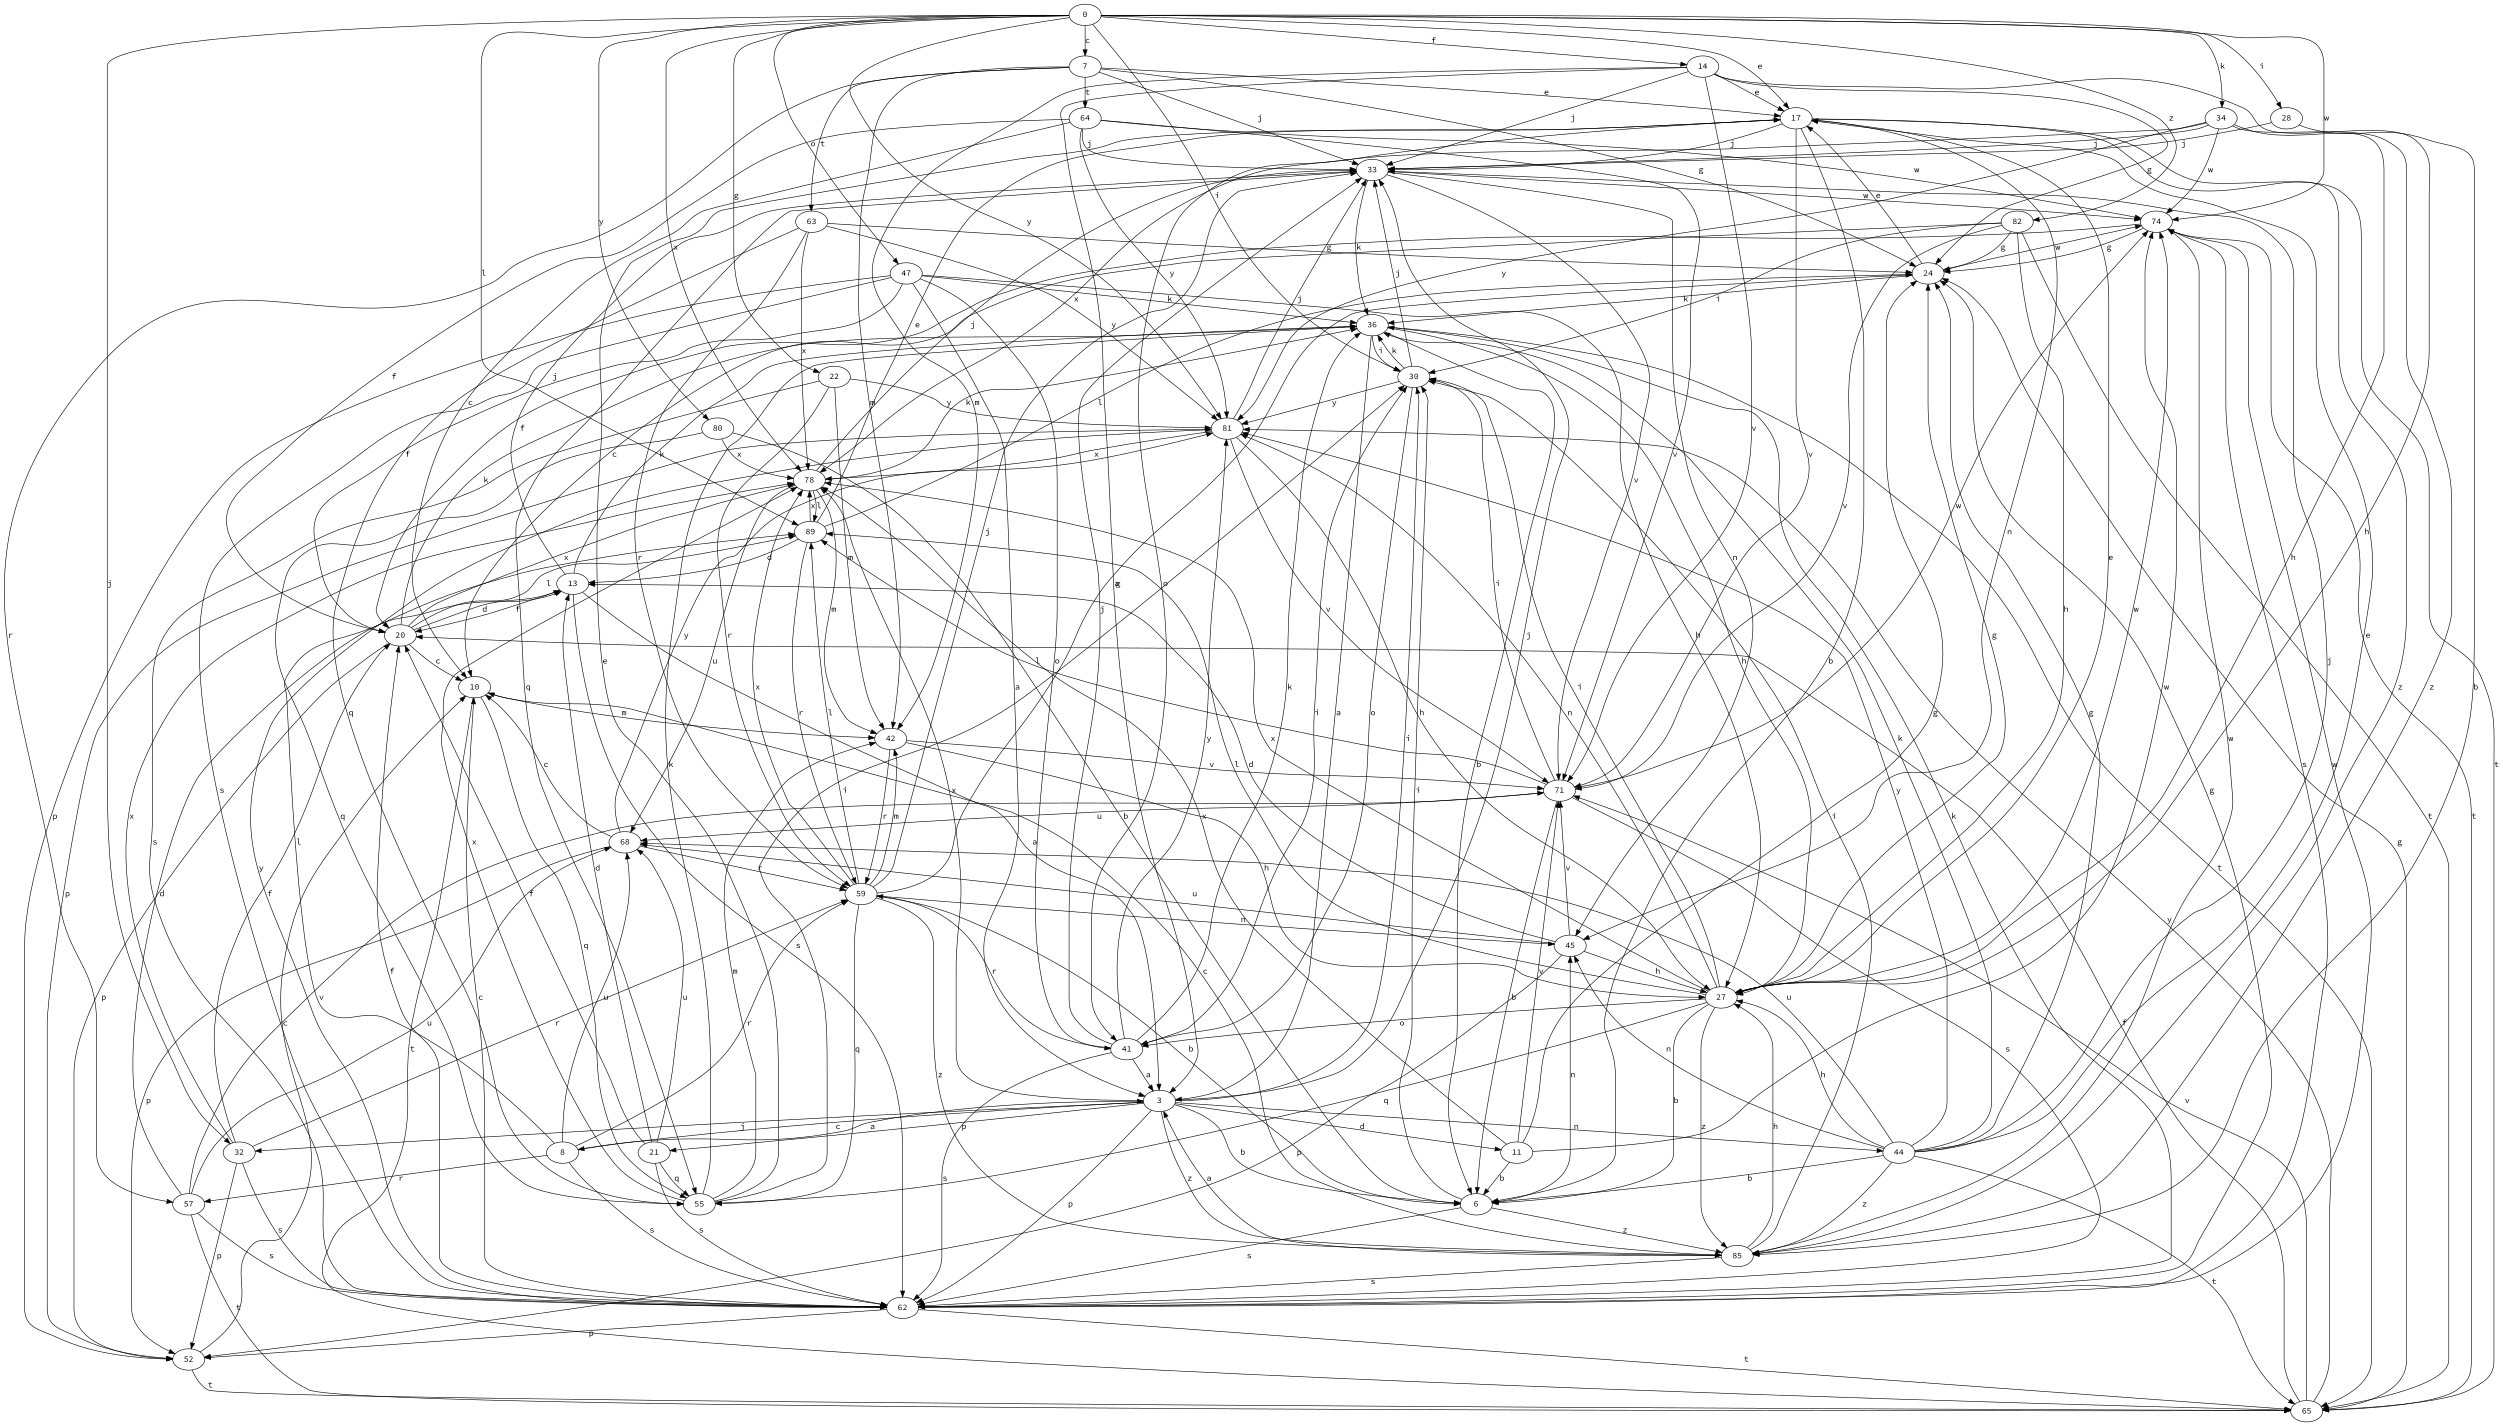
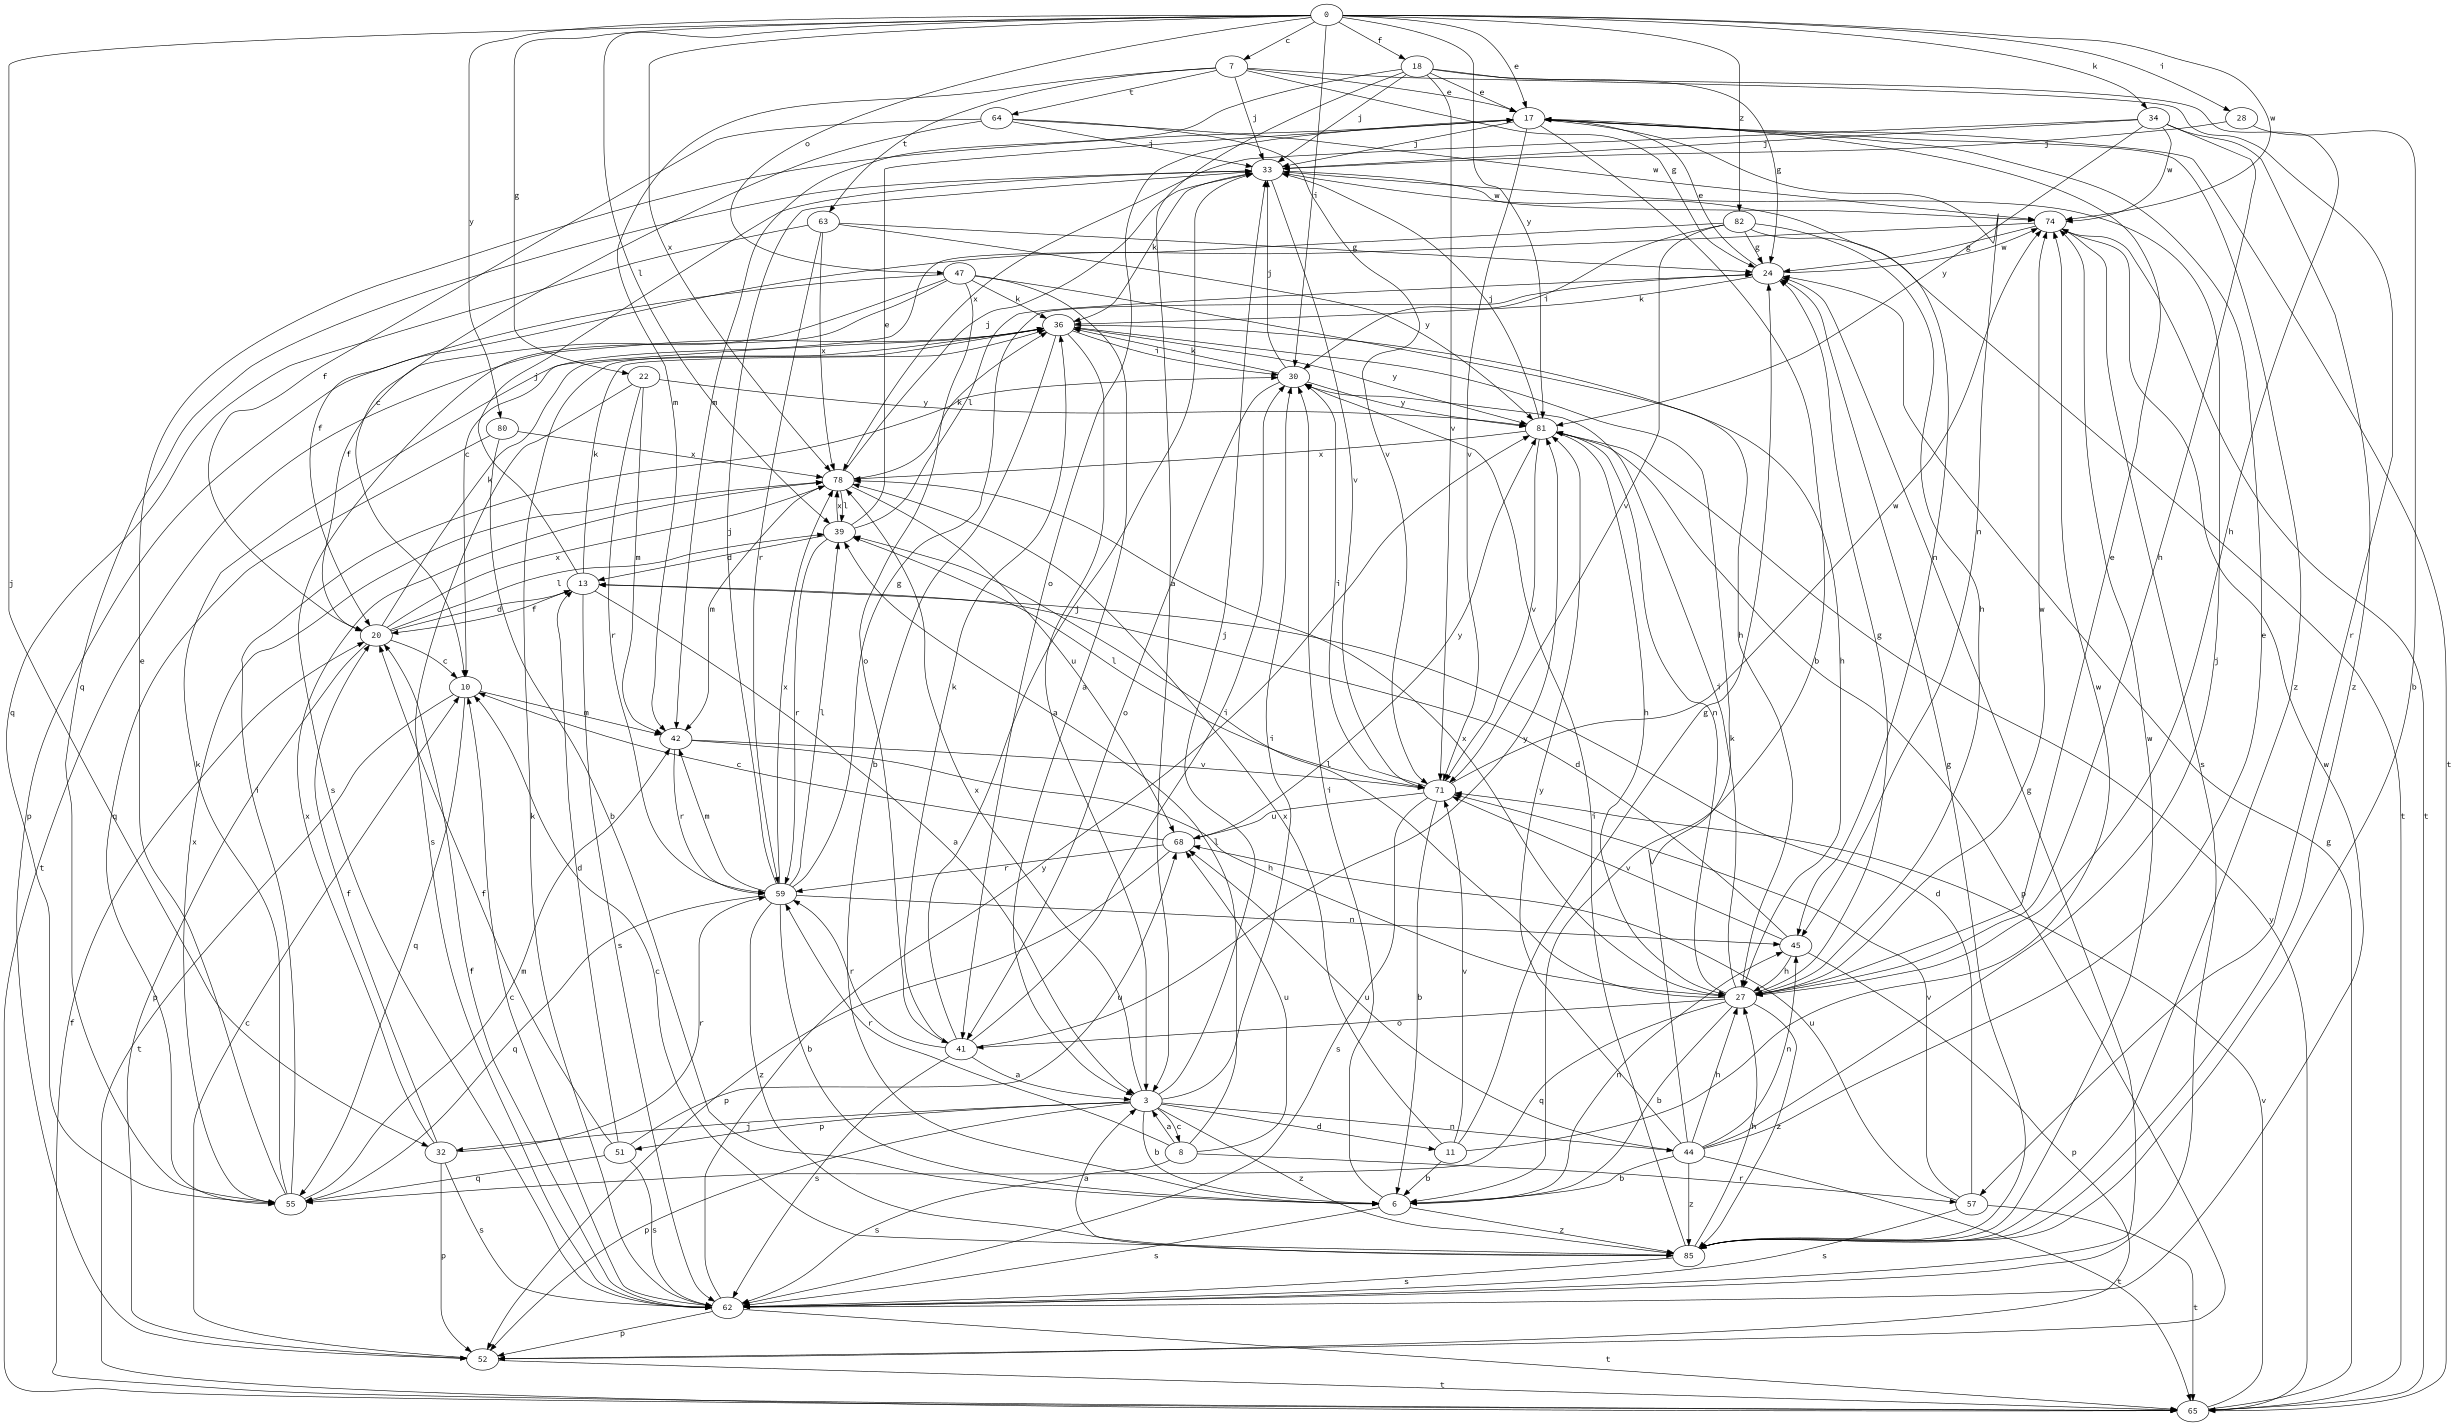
(1703, 67) -> (1417, 67)
(1145, 257) -> (1300, 363)
(810, 532) -> (839, 532)
(2096, 739) -> (1972, 921)
(1101, 894) -> none
(654, 1153) -> (620, 1153)
(1050, 1210) -> (789, 1170)
